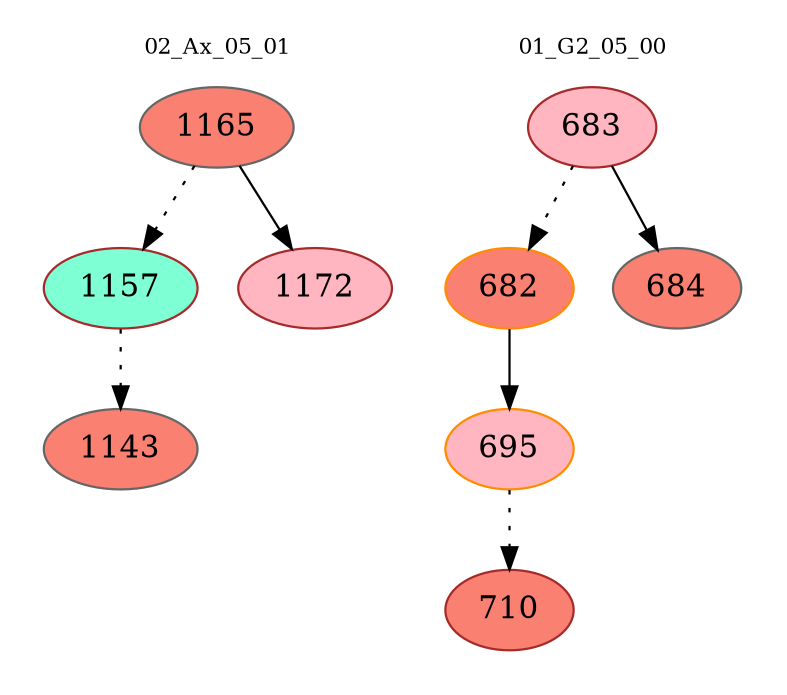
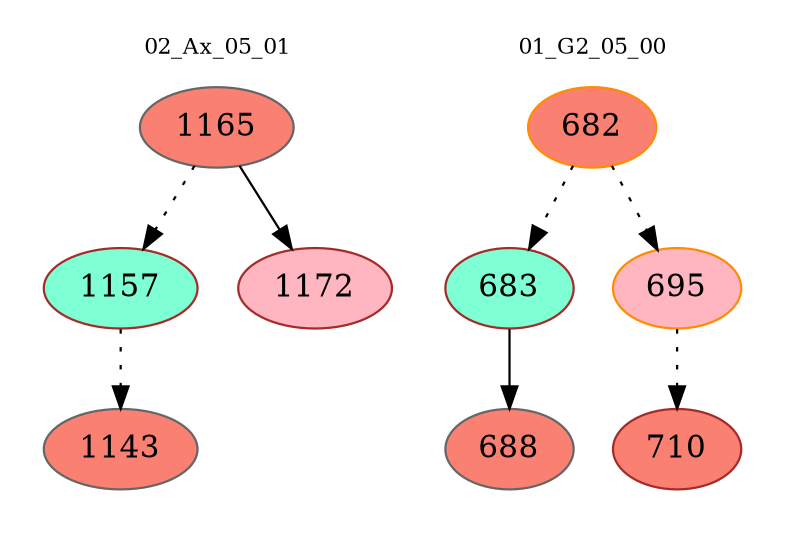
(592, 127) -> (510, 288)
(556, 197) -> (556, 197)
(677, 288) -> (510, 449)
(510, 358) -> (629, 198)
